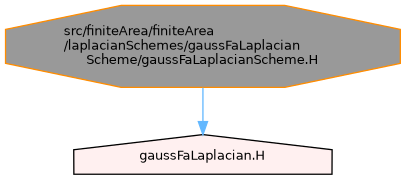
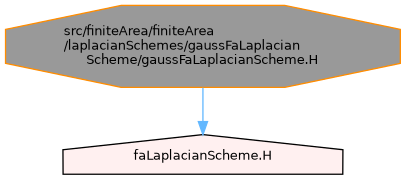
(203, 156) -> (203, 156)
